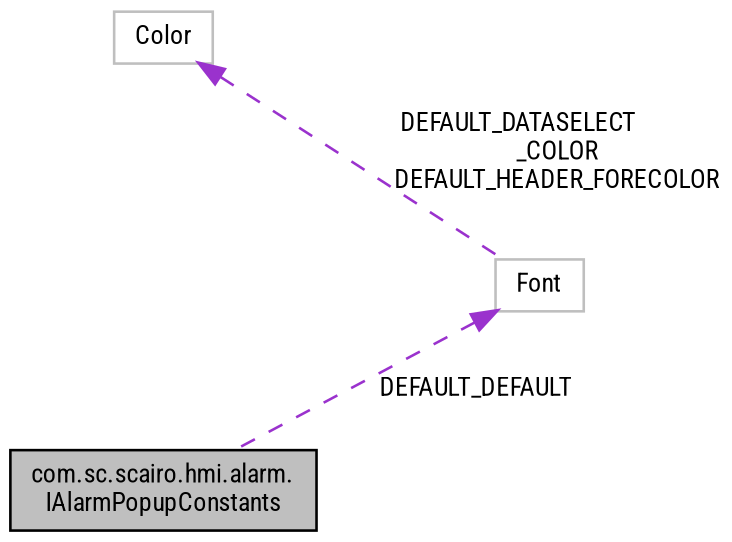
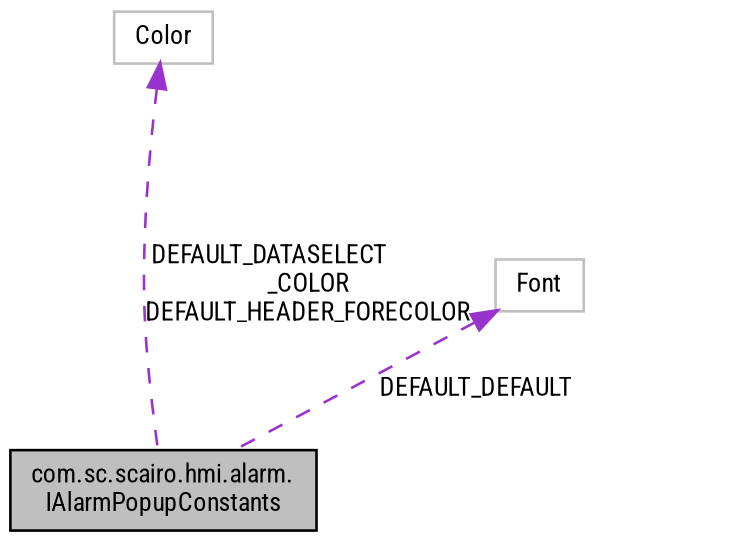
(363, 169) -> (144, 270)
